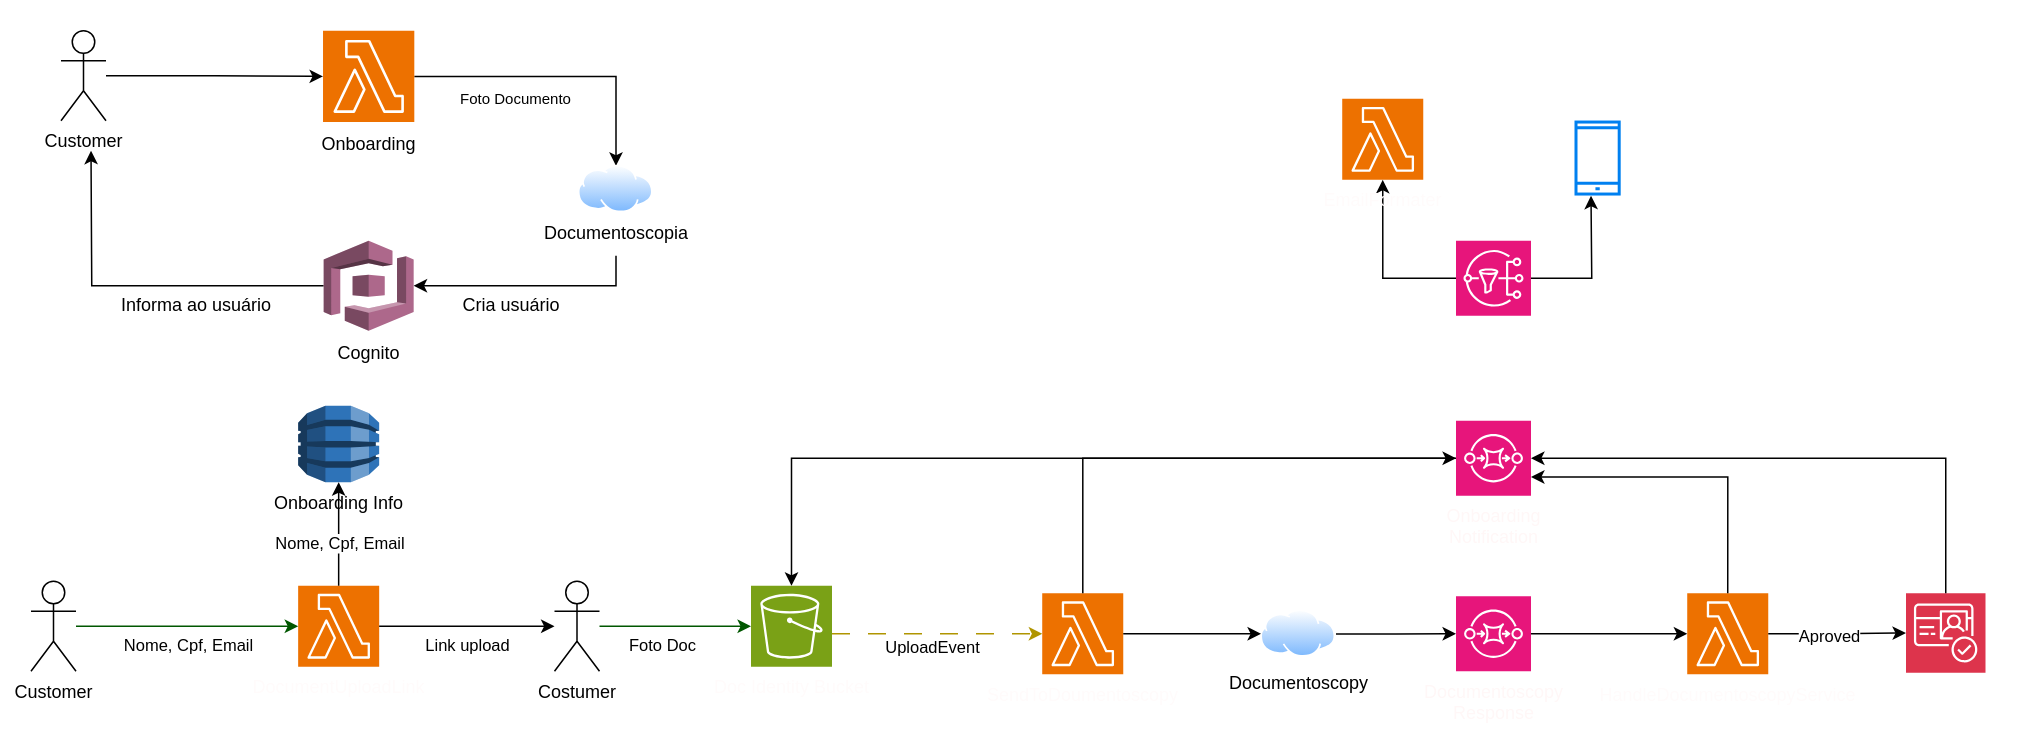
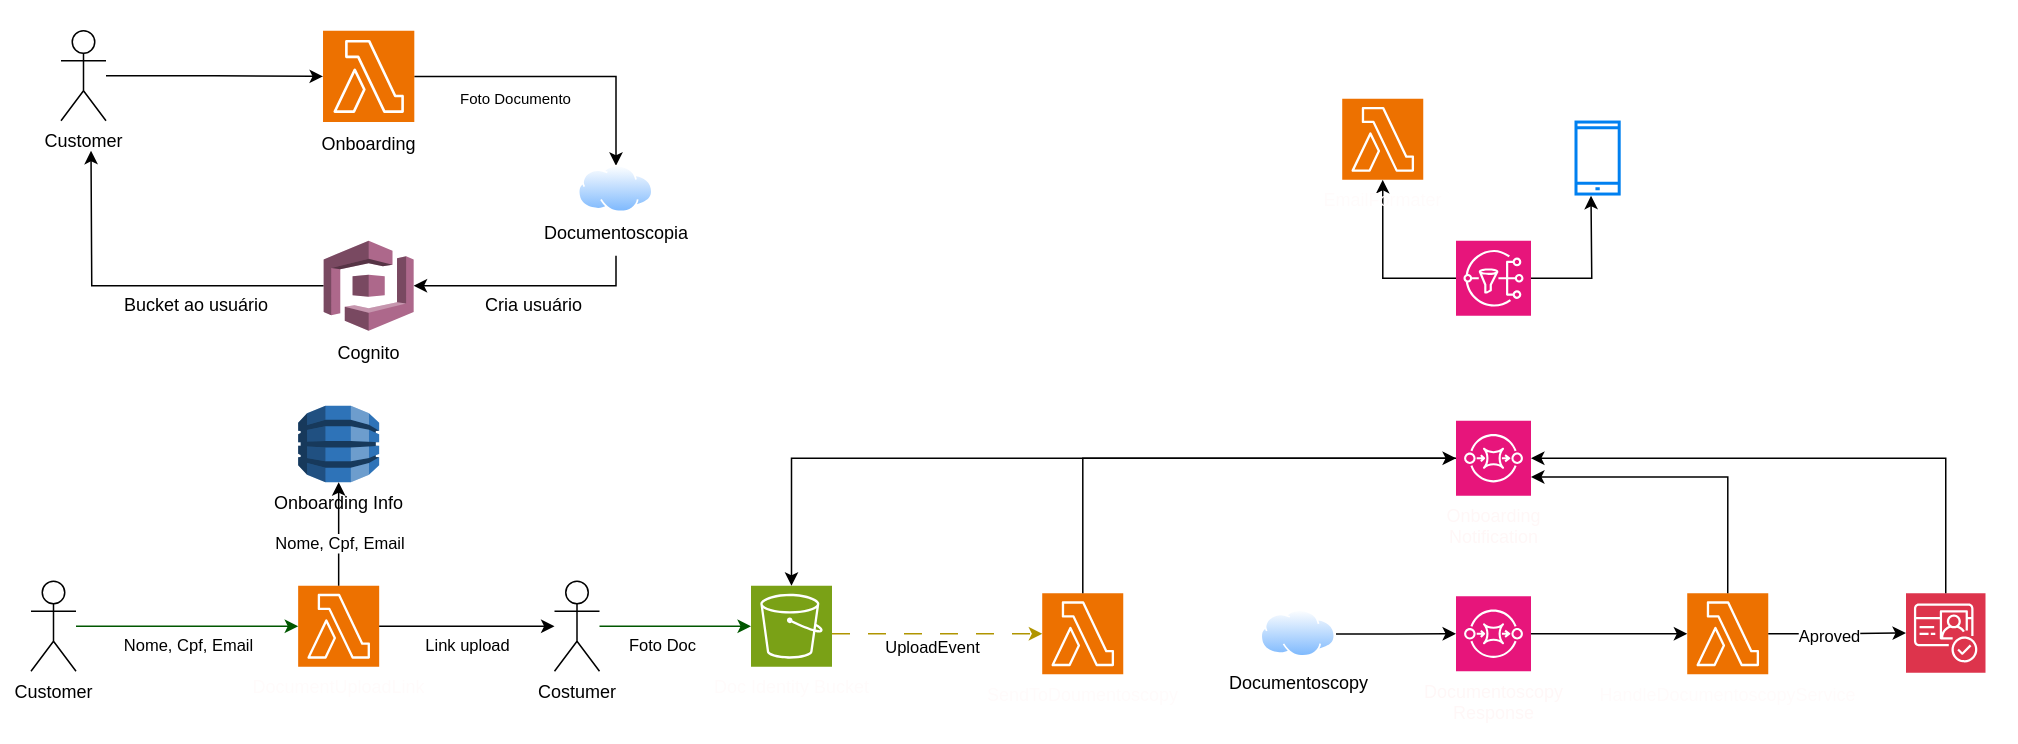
(197, 305) -> (197, 305)
(511, 305) -> (533, 305)
(1187, 634) -> none
